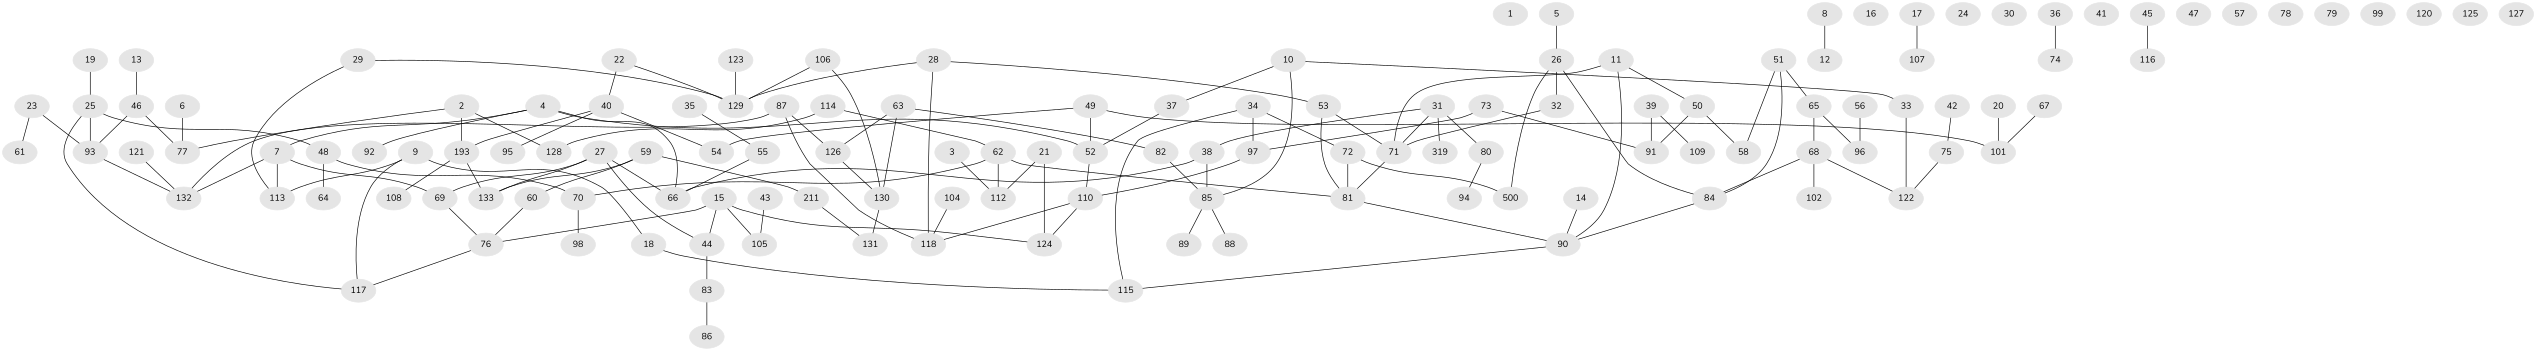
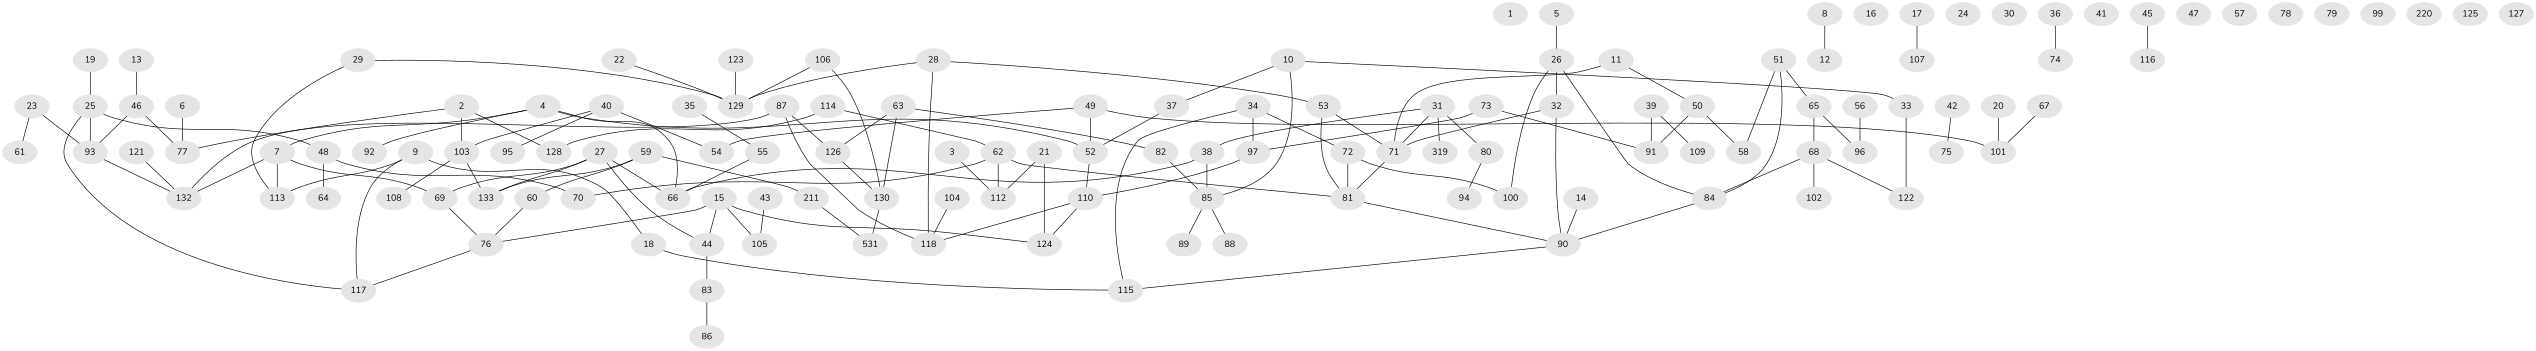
(2424, 14) -> (2424, 14)
(613, 83) -> none
(462, 152) -> (462, 152)
(1619, 161) -> (1556, 176)
(1926, 175) -> none
(1510, 198) -> (1510, 198)
(578, 245) -> none
(870, 245) -> (870, 245)
